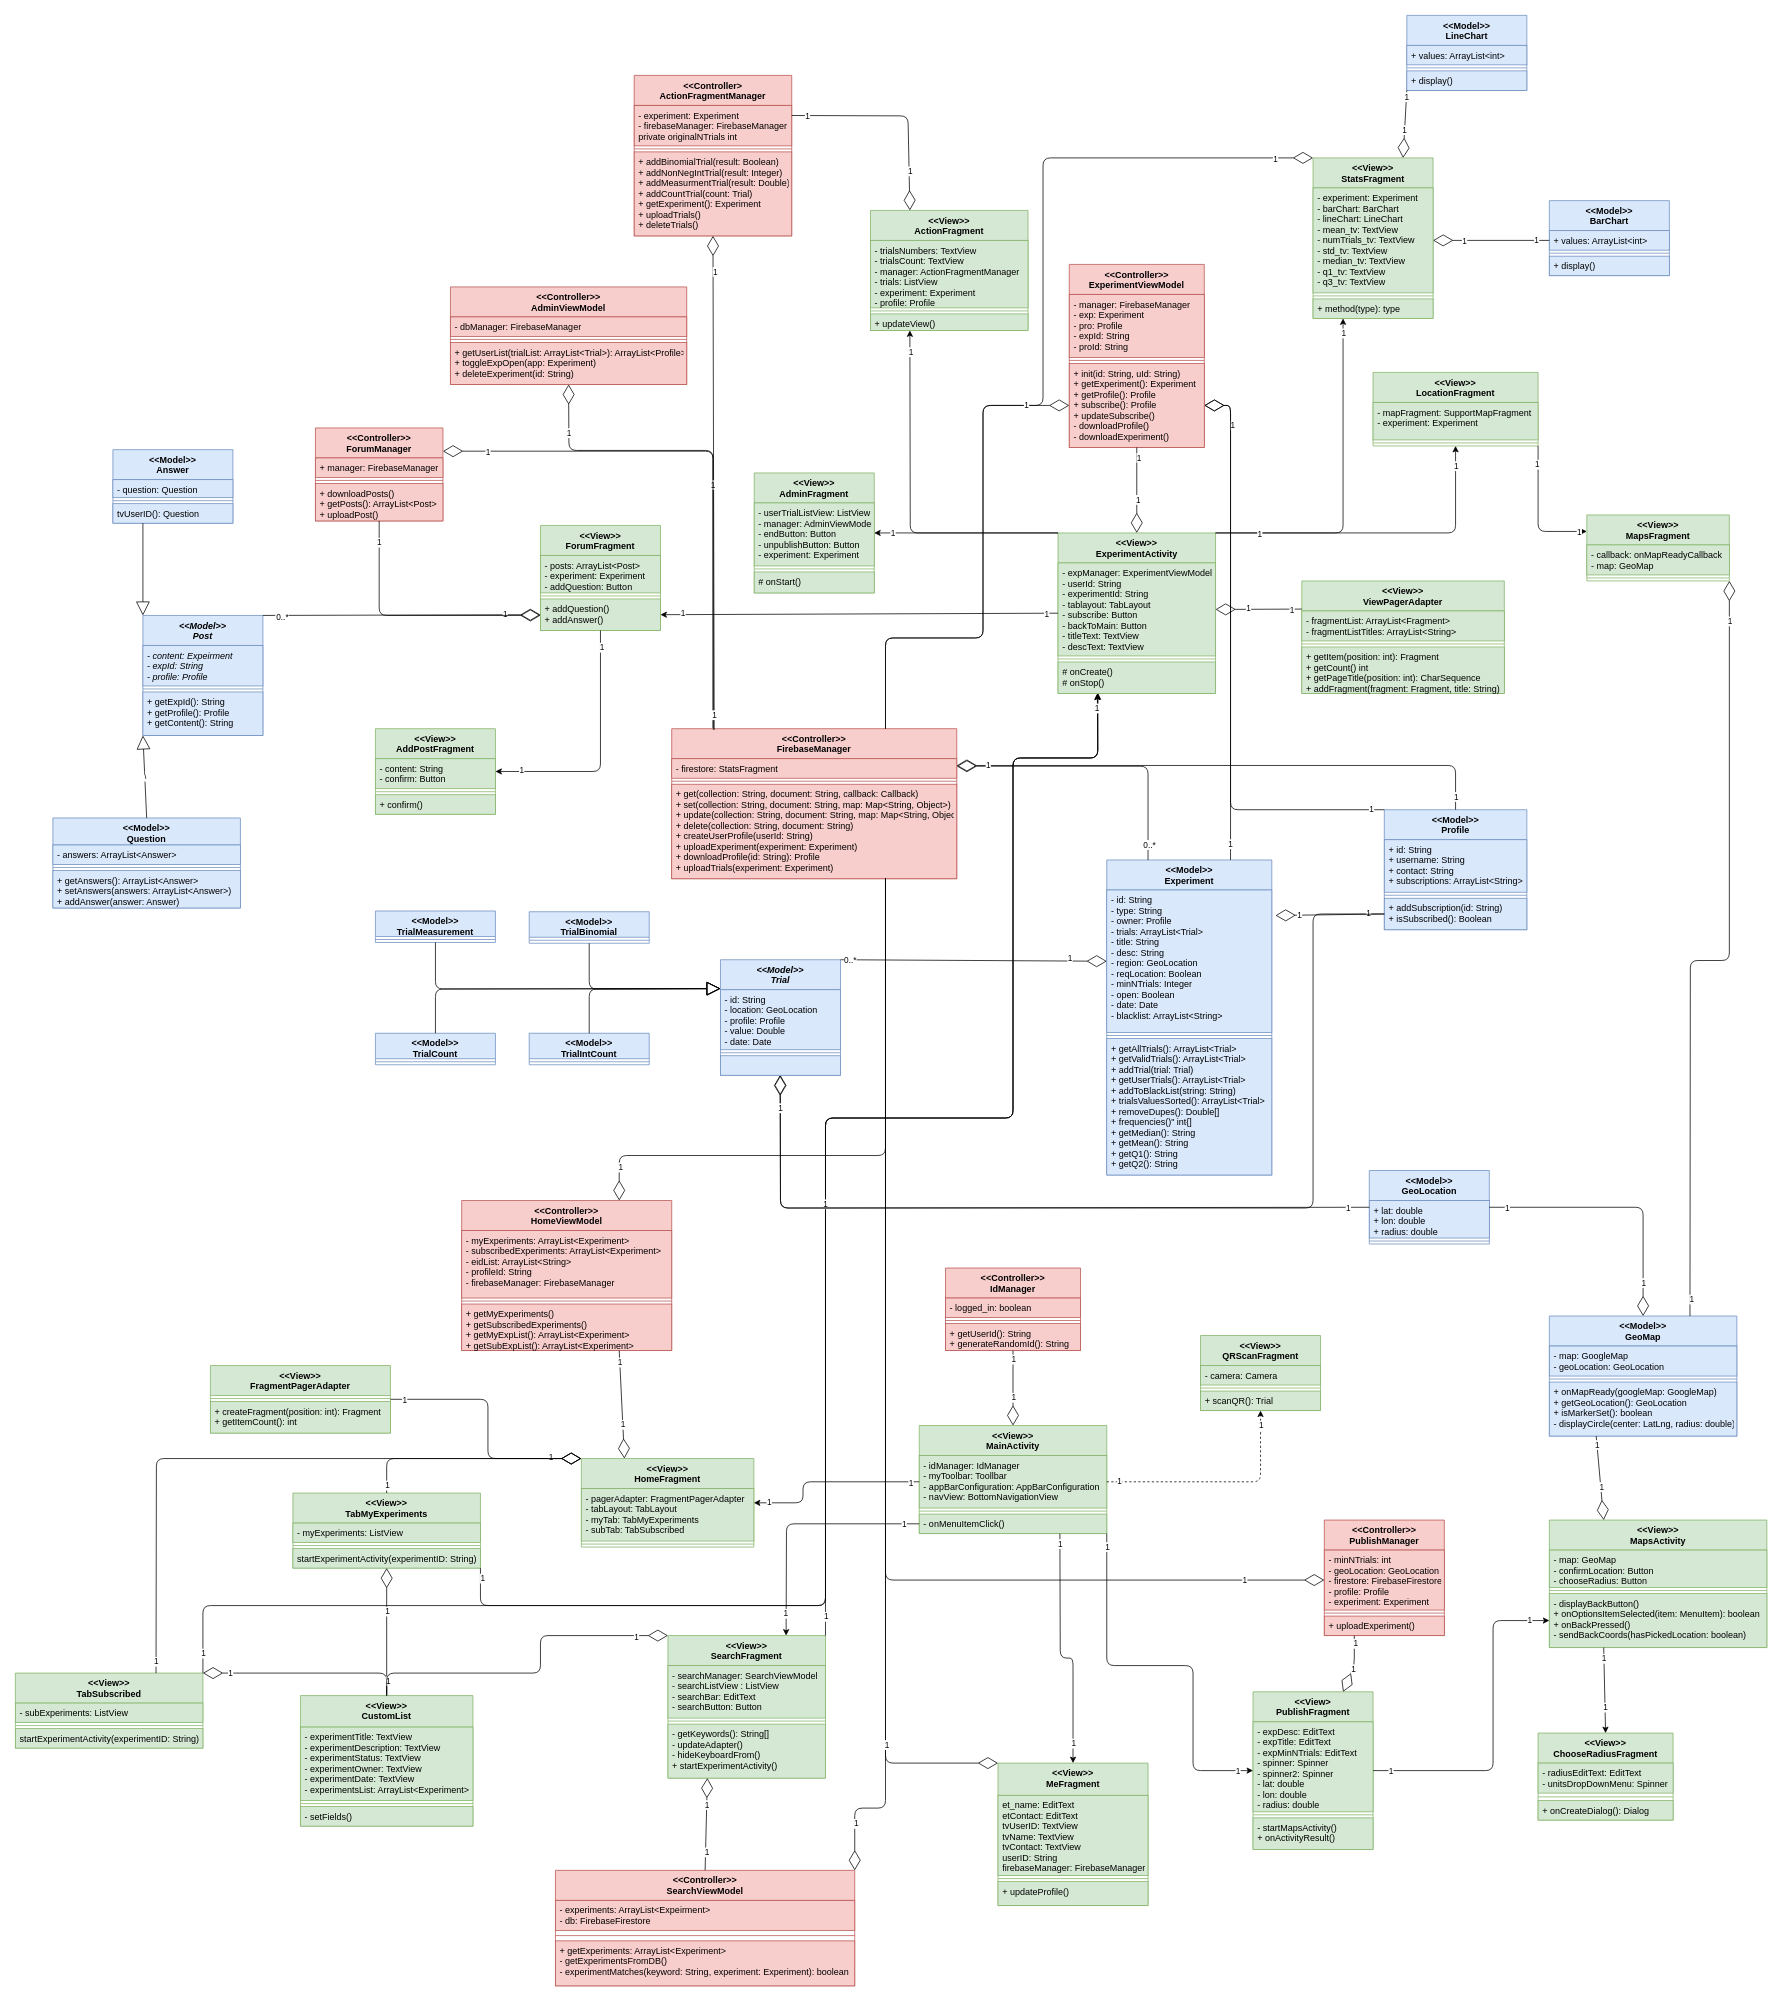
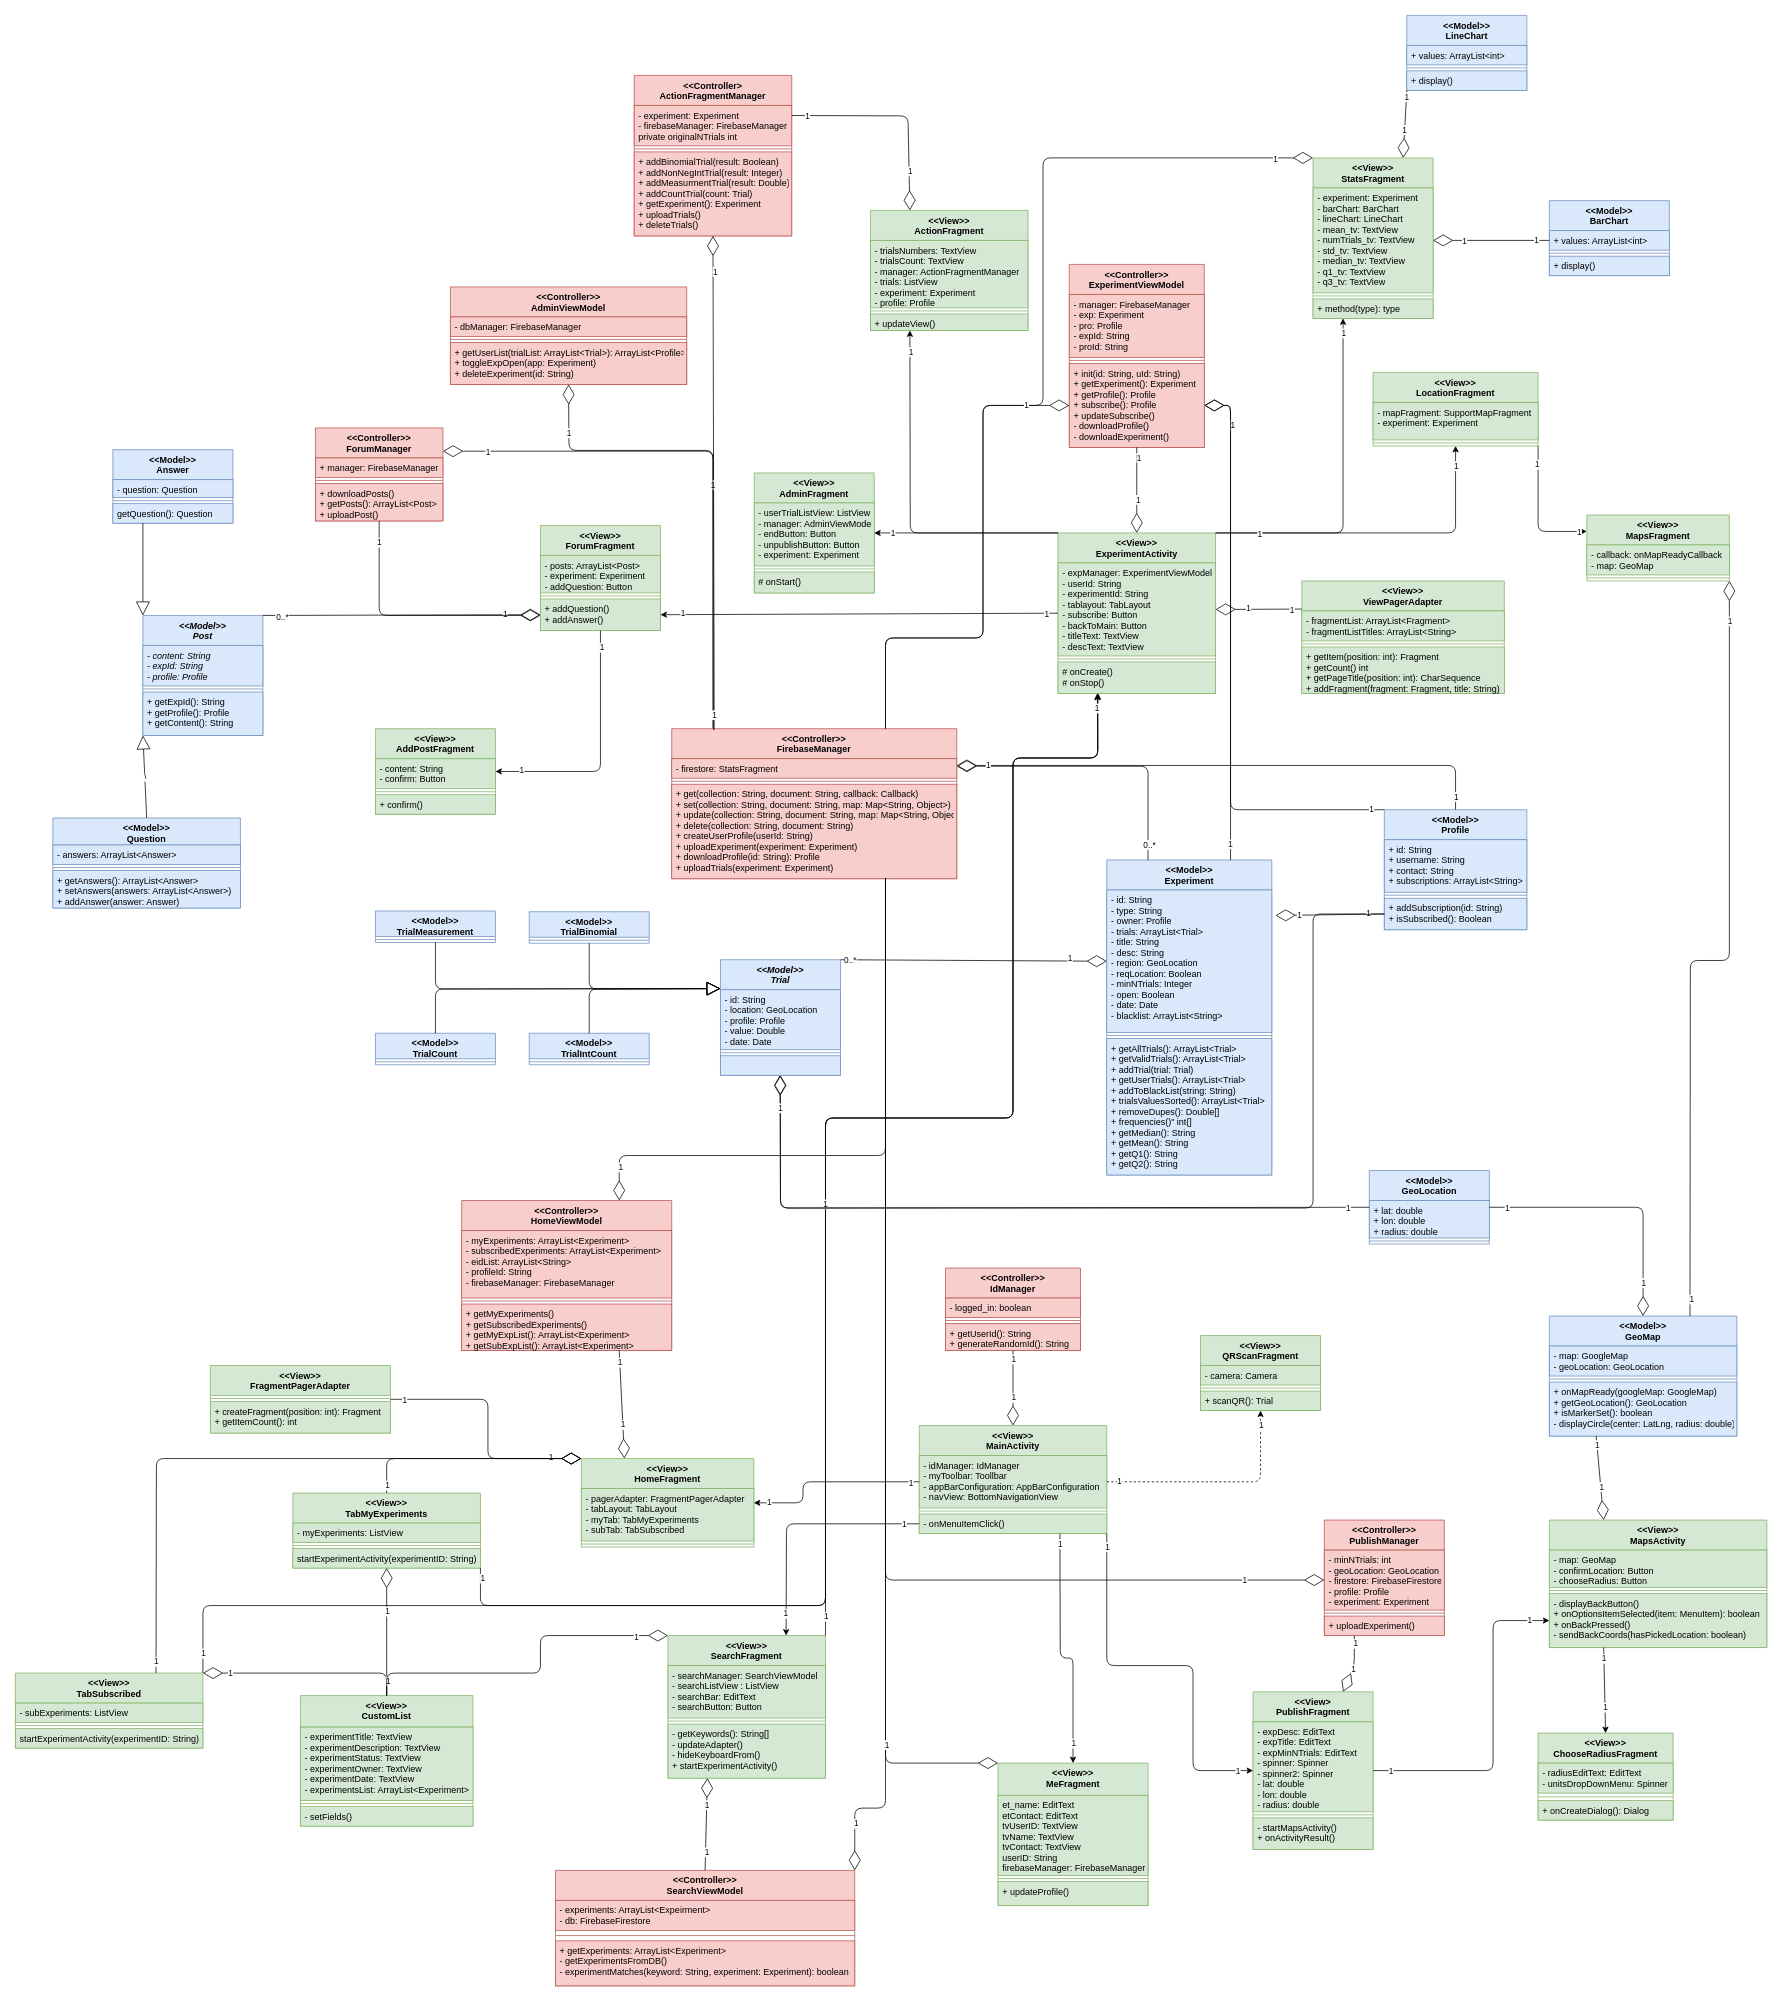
(164, 514) -> (170, 514)
(195, 656) -> (185, 656)
